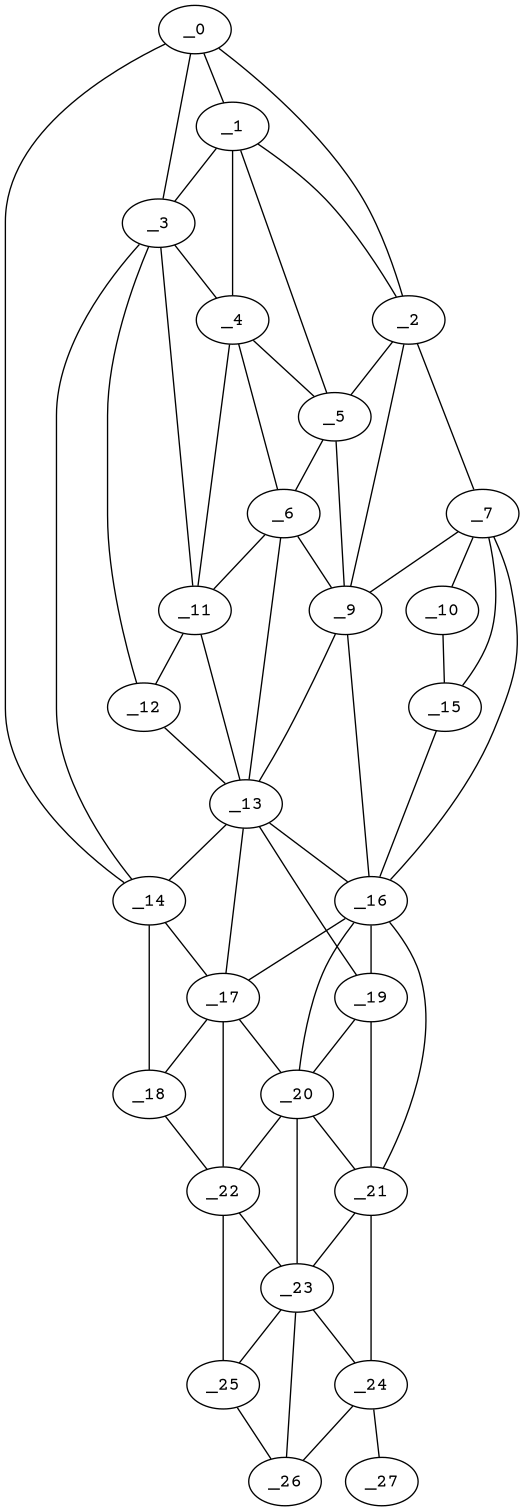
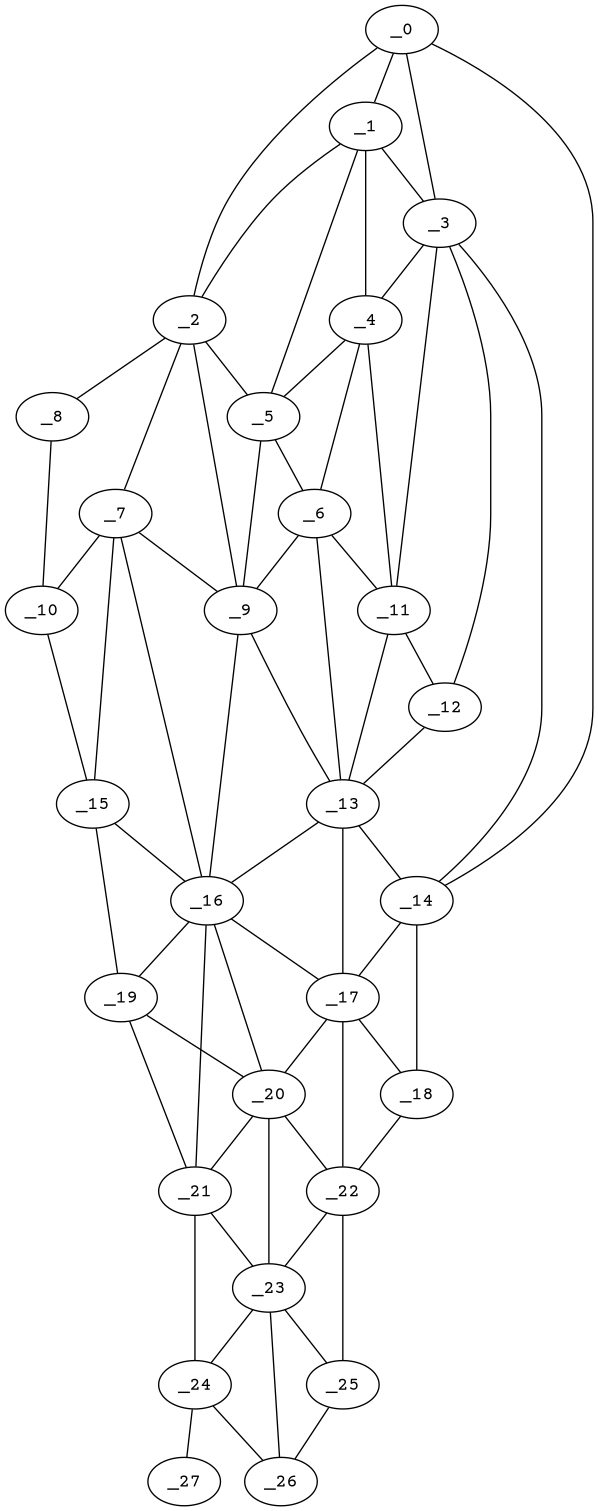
none -> (52, 417)
(307, 901) -> (107, 901)
